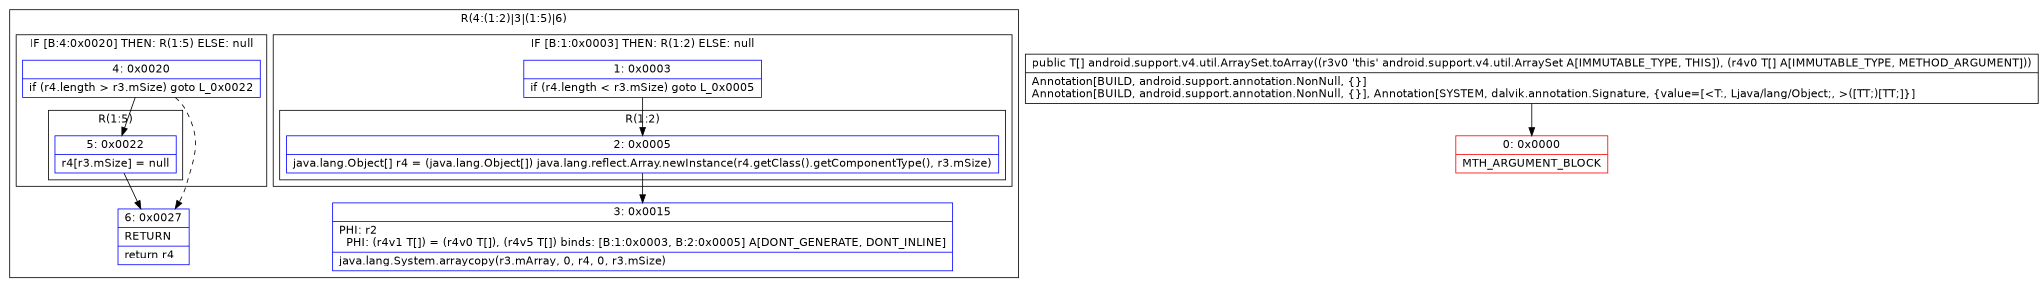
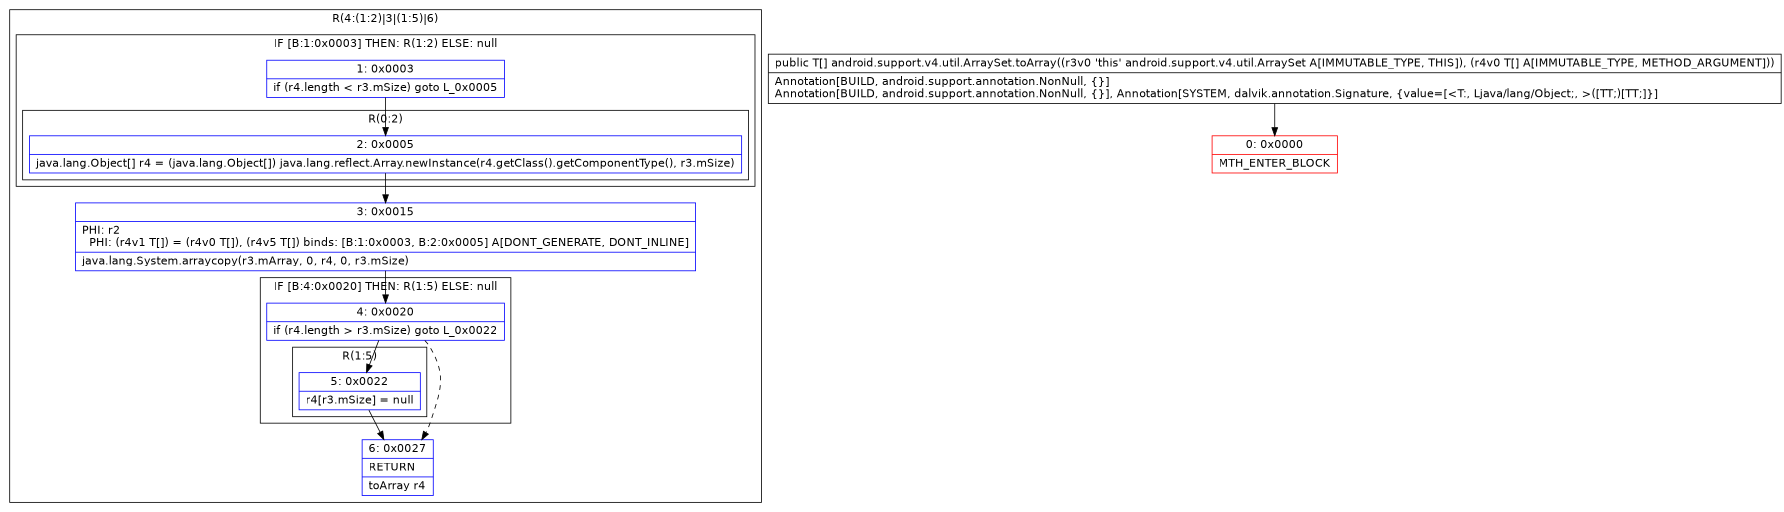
(643, 120) -> (386, 120)
(1532, 163) -> (1275, 163)
(150, 255) -> (397, 486)
none -> (386, 283)
